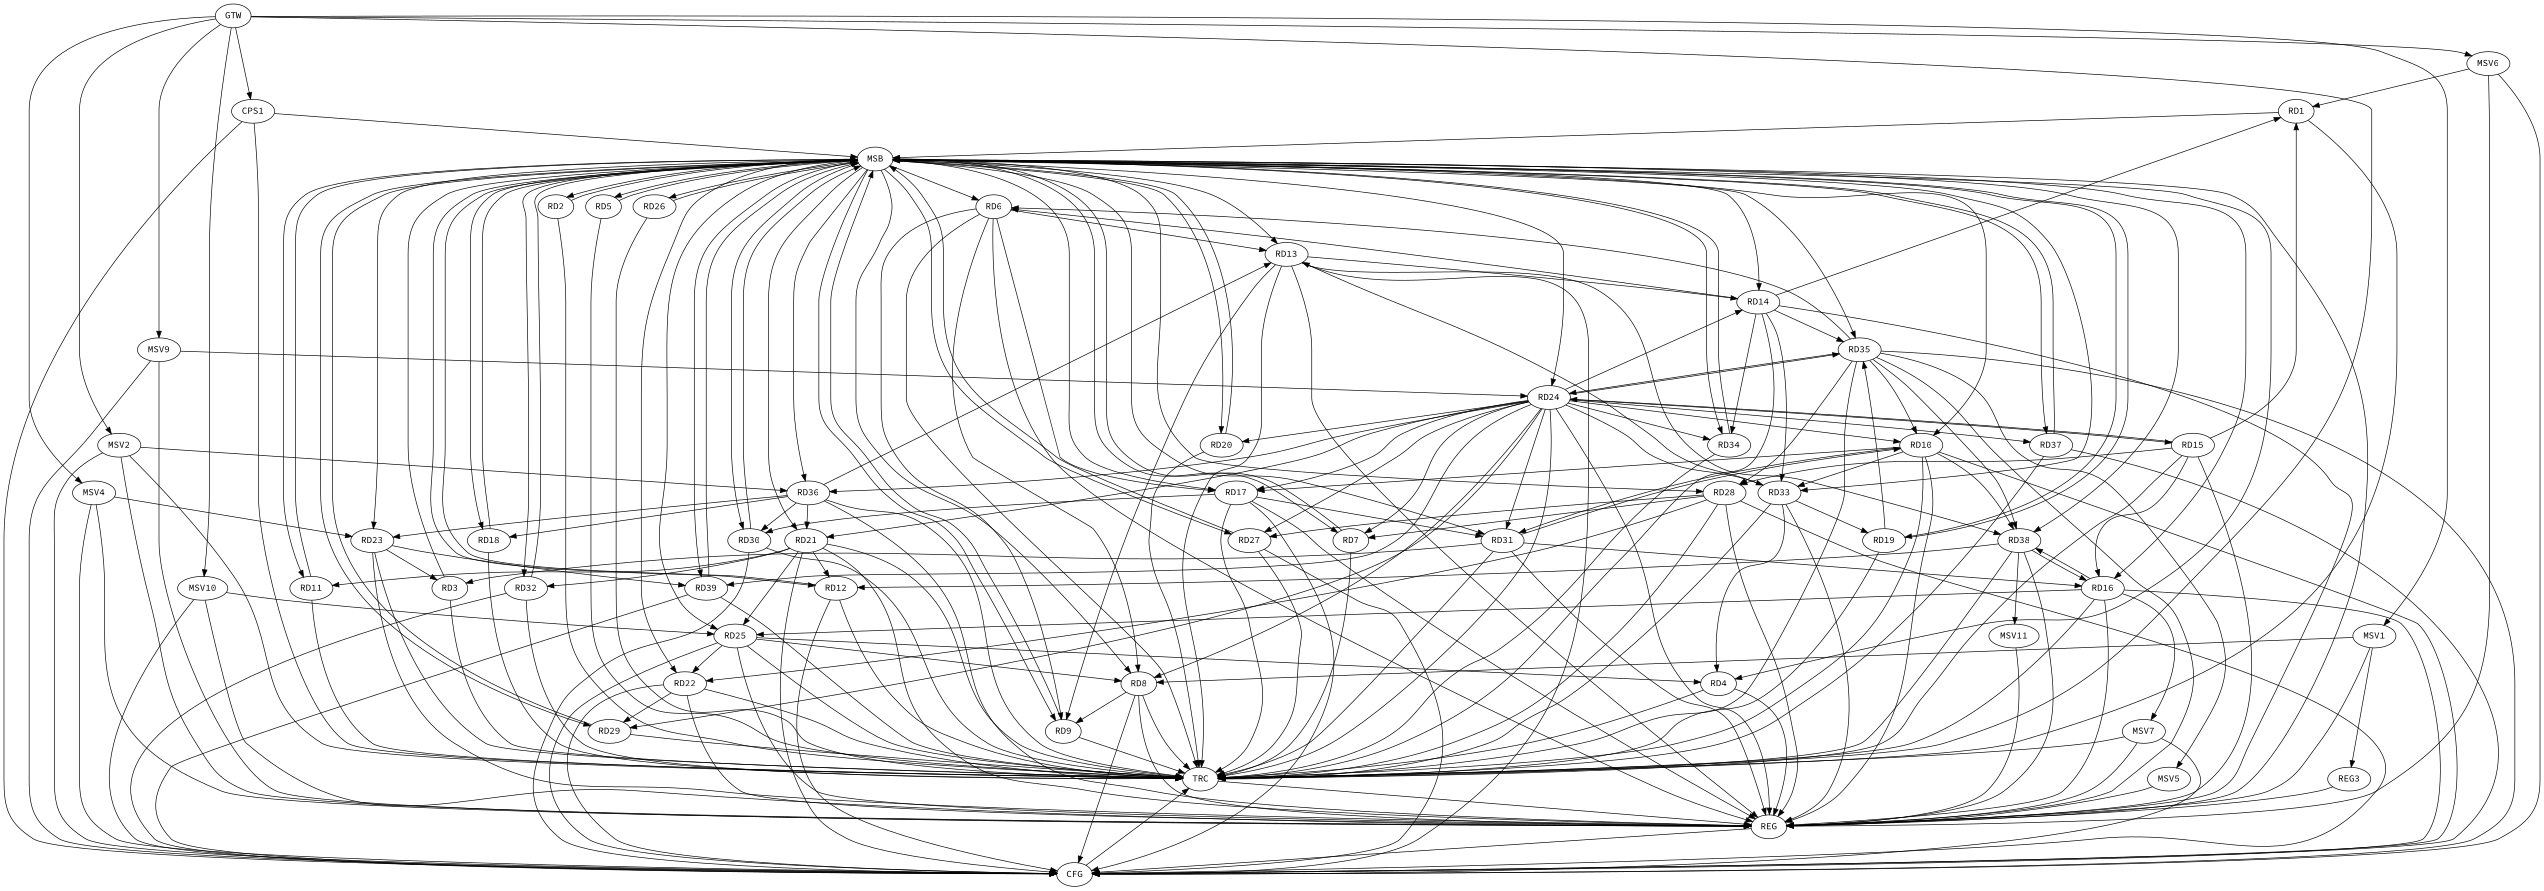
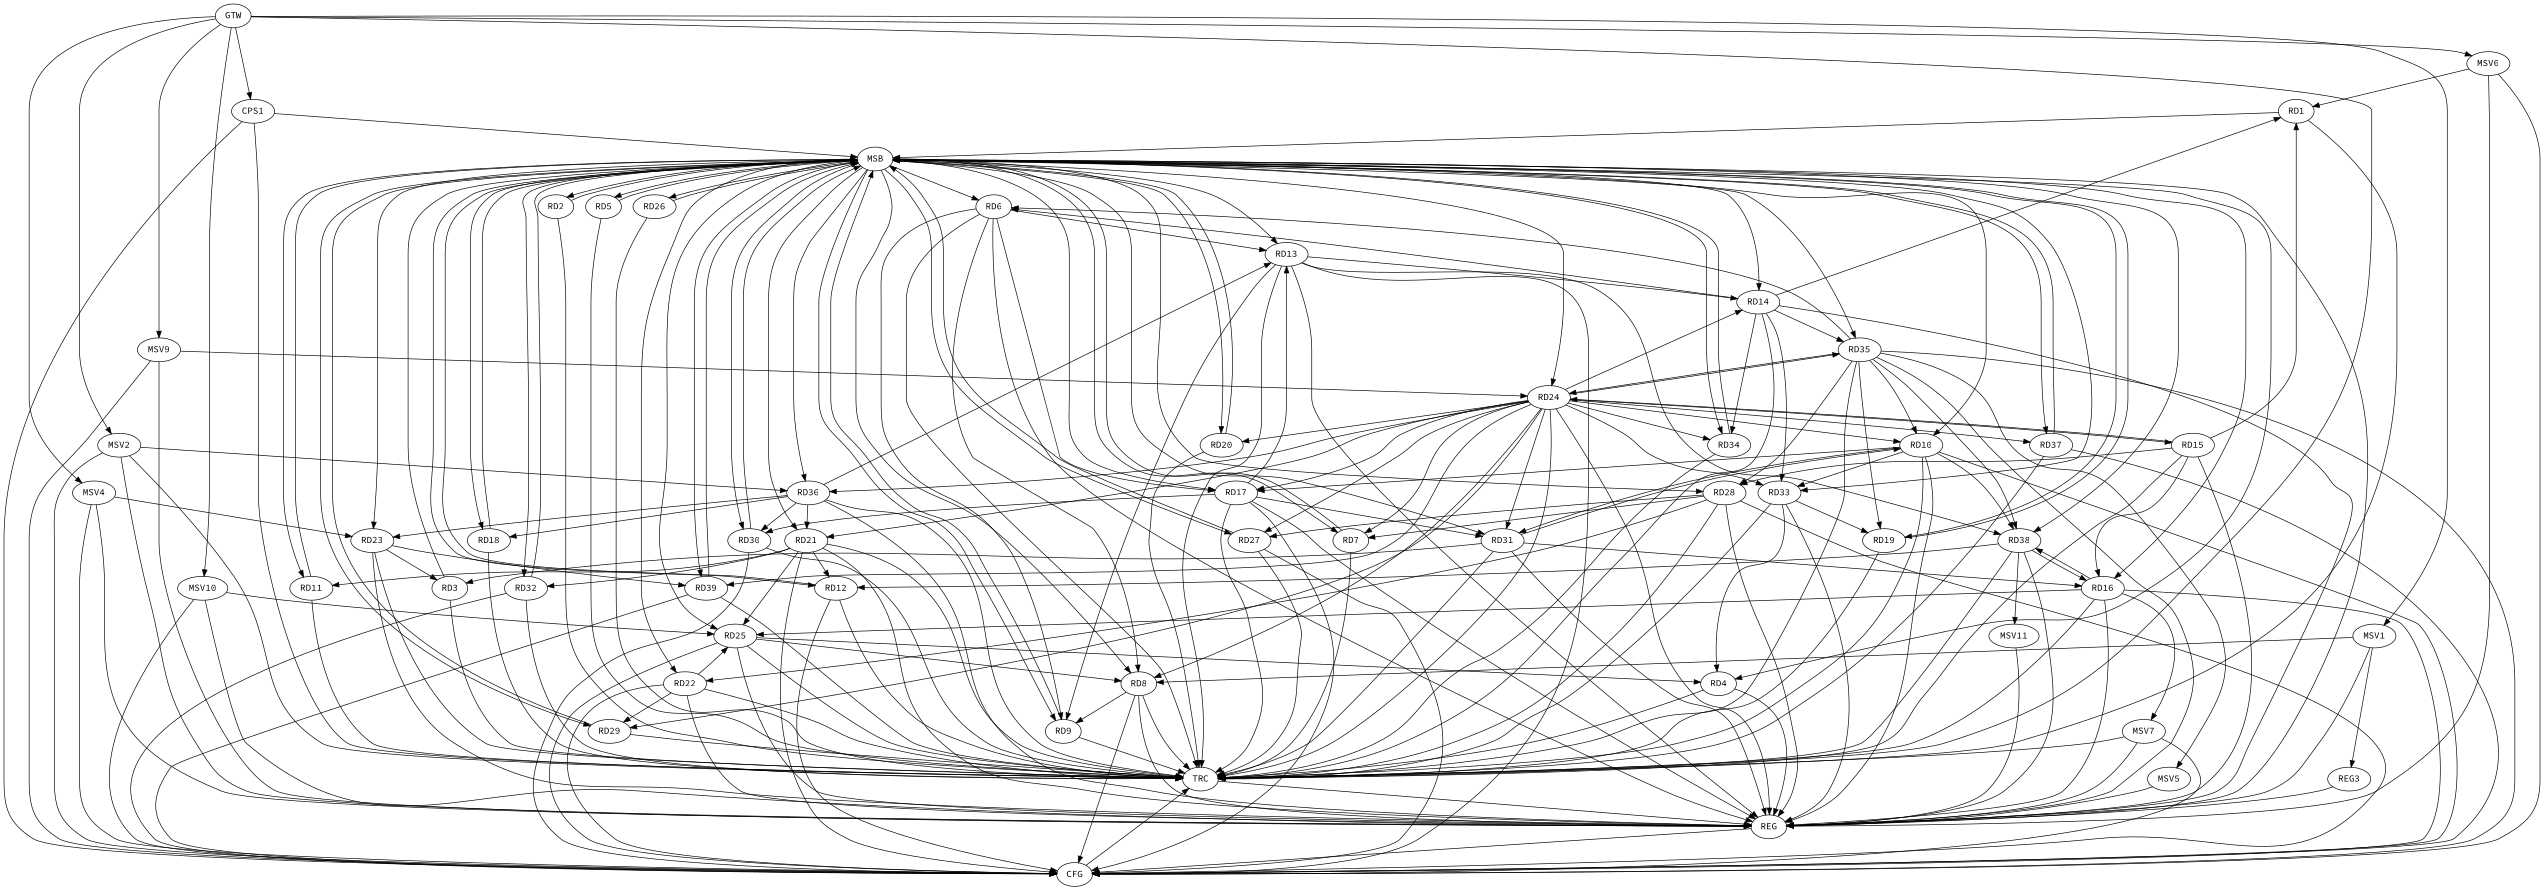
(1541, 367) -> (1287, 384)
(1876, 444) -> (1867, 442)
(710, 656) -> (711, 663)
